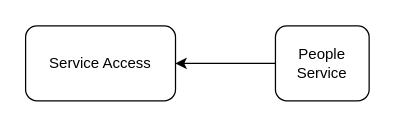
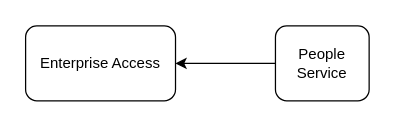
(101, 63) -> (101, 63)
